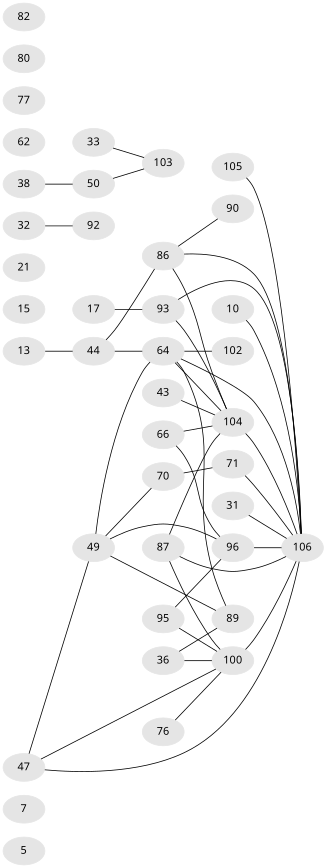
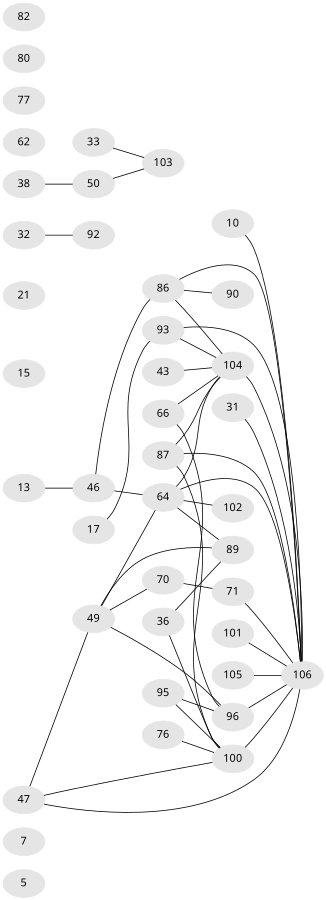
(94, 351) -> (94, 488)
none -> (233, 634)
